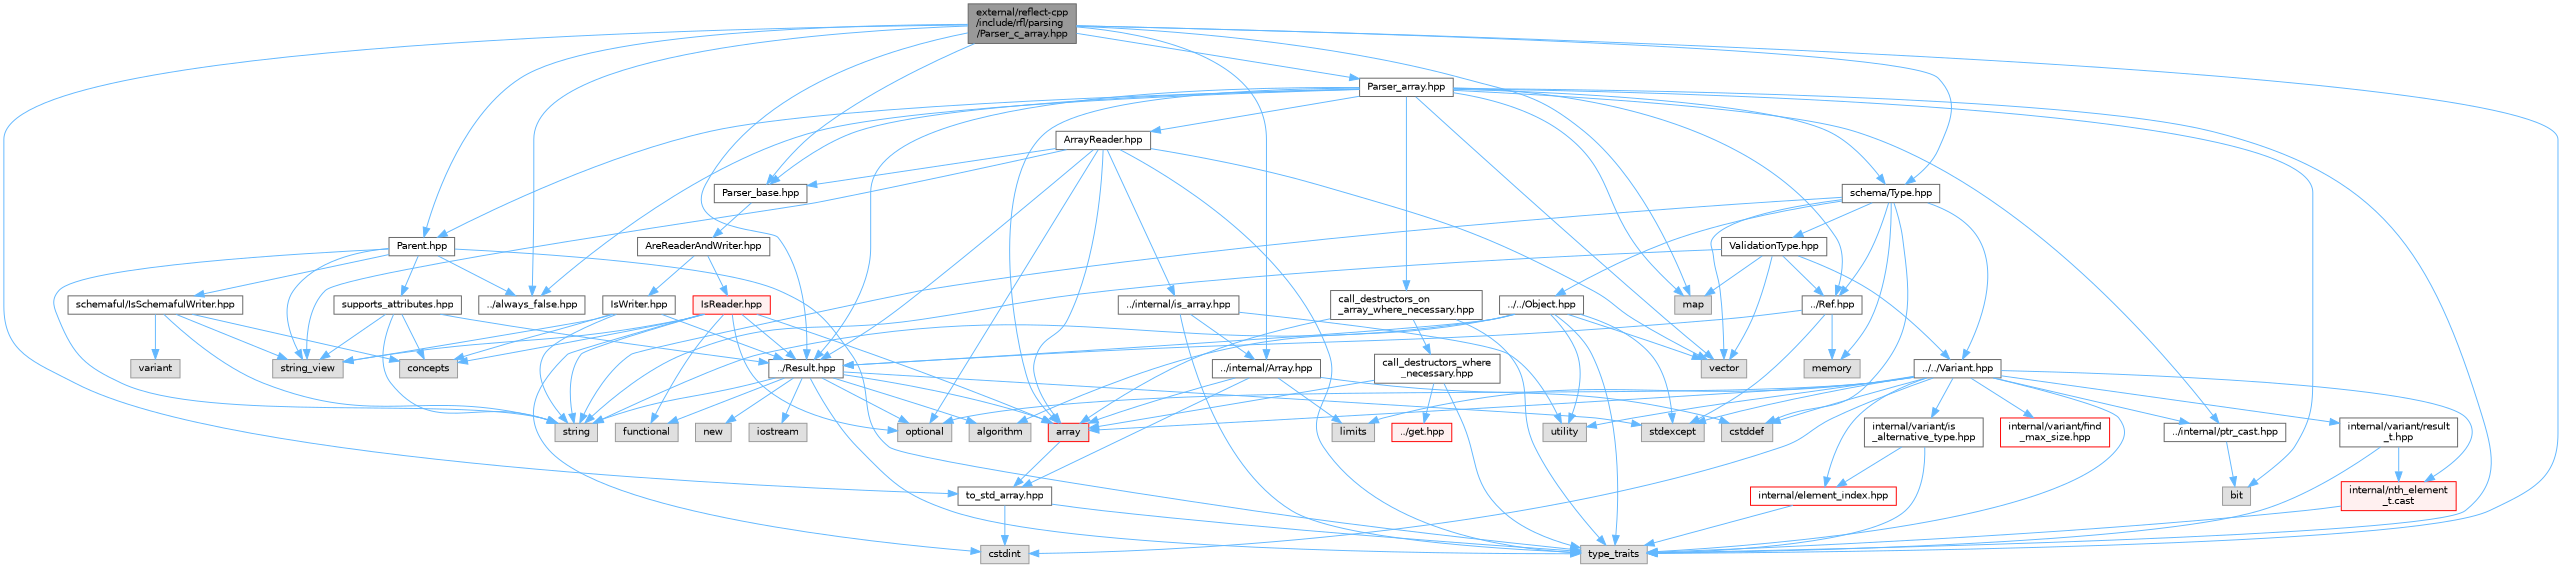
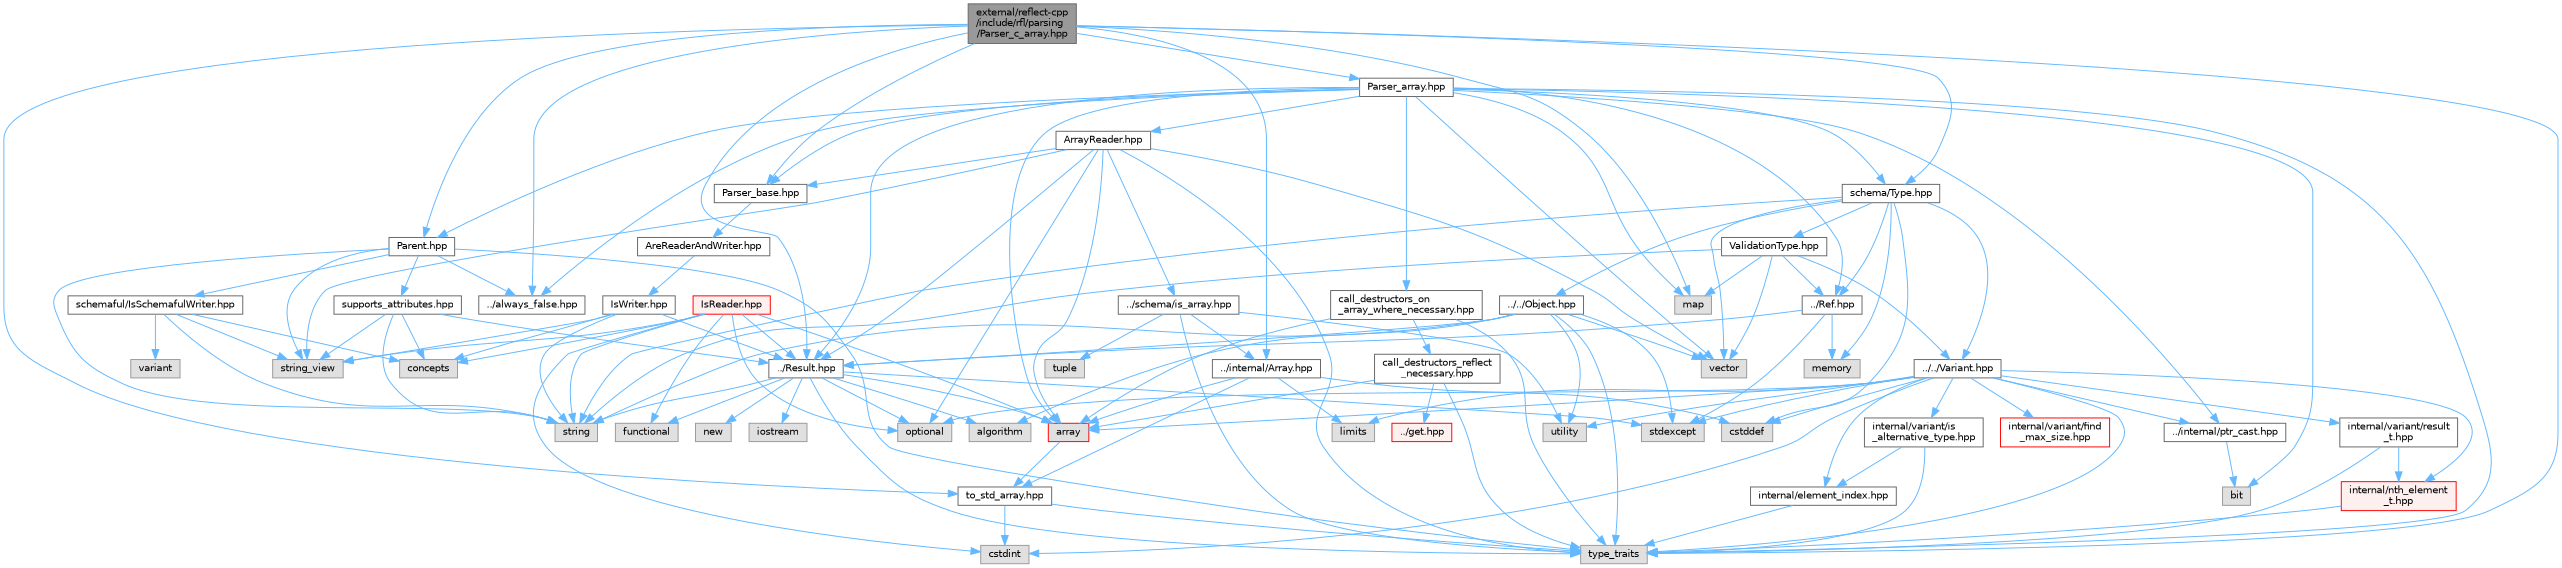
(714, 268) -> none
(1179, 305) -> (1179, 305)
none -> (1065, 369)
(1437, 369) -> (1437, 369)
(1823, 496) -> (1823, 496)
(2399, 496) -> (2399, 496)
